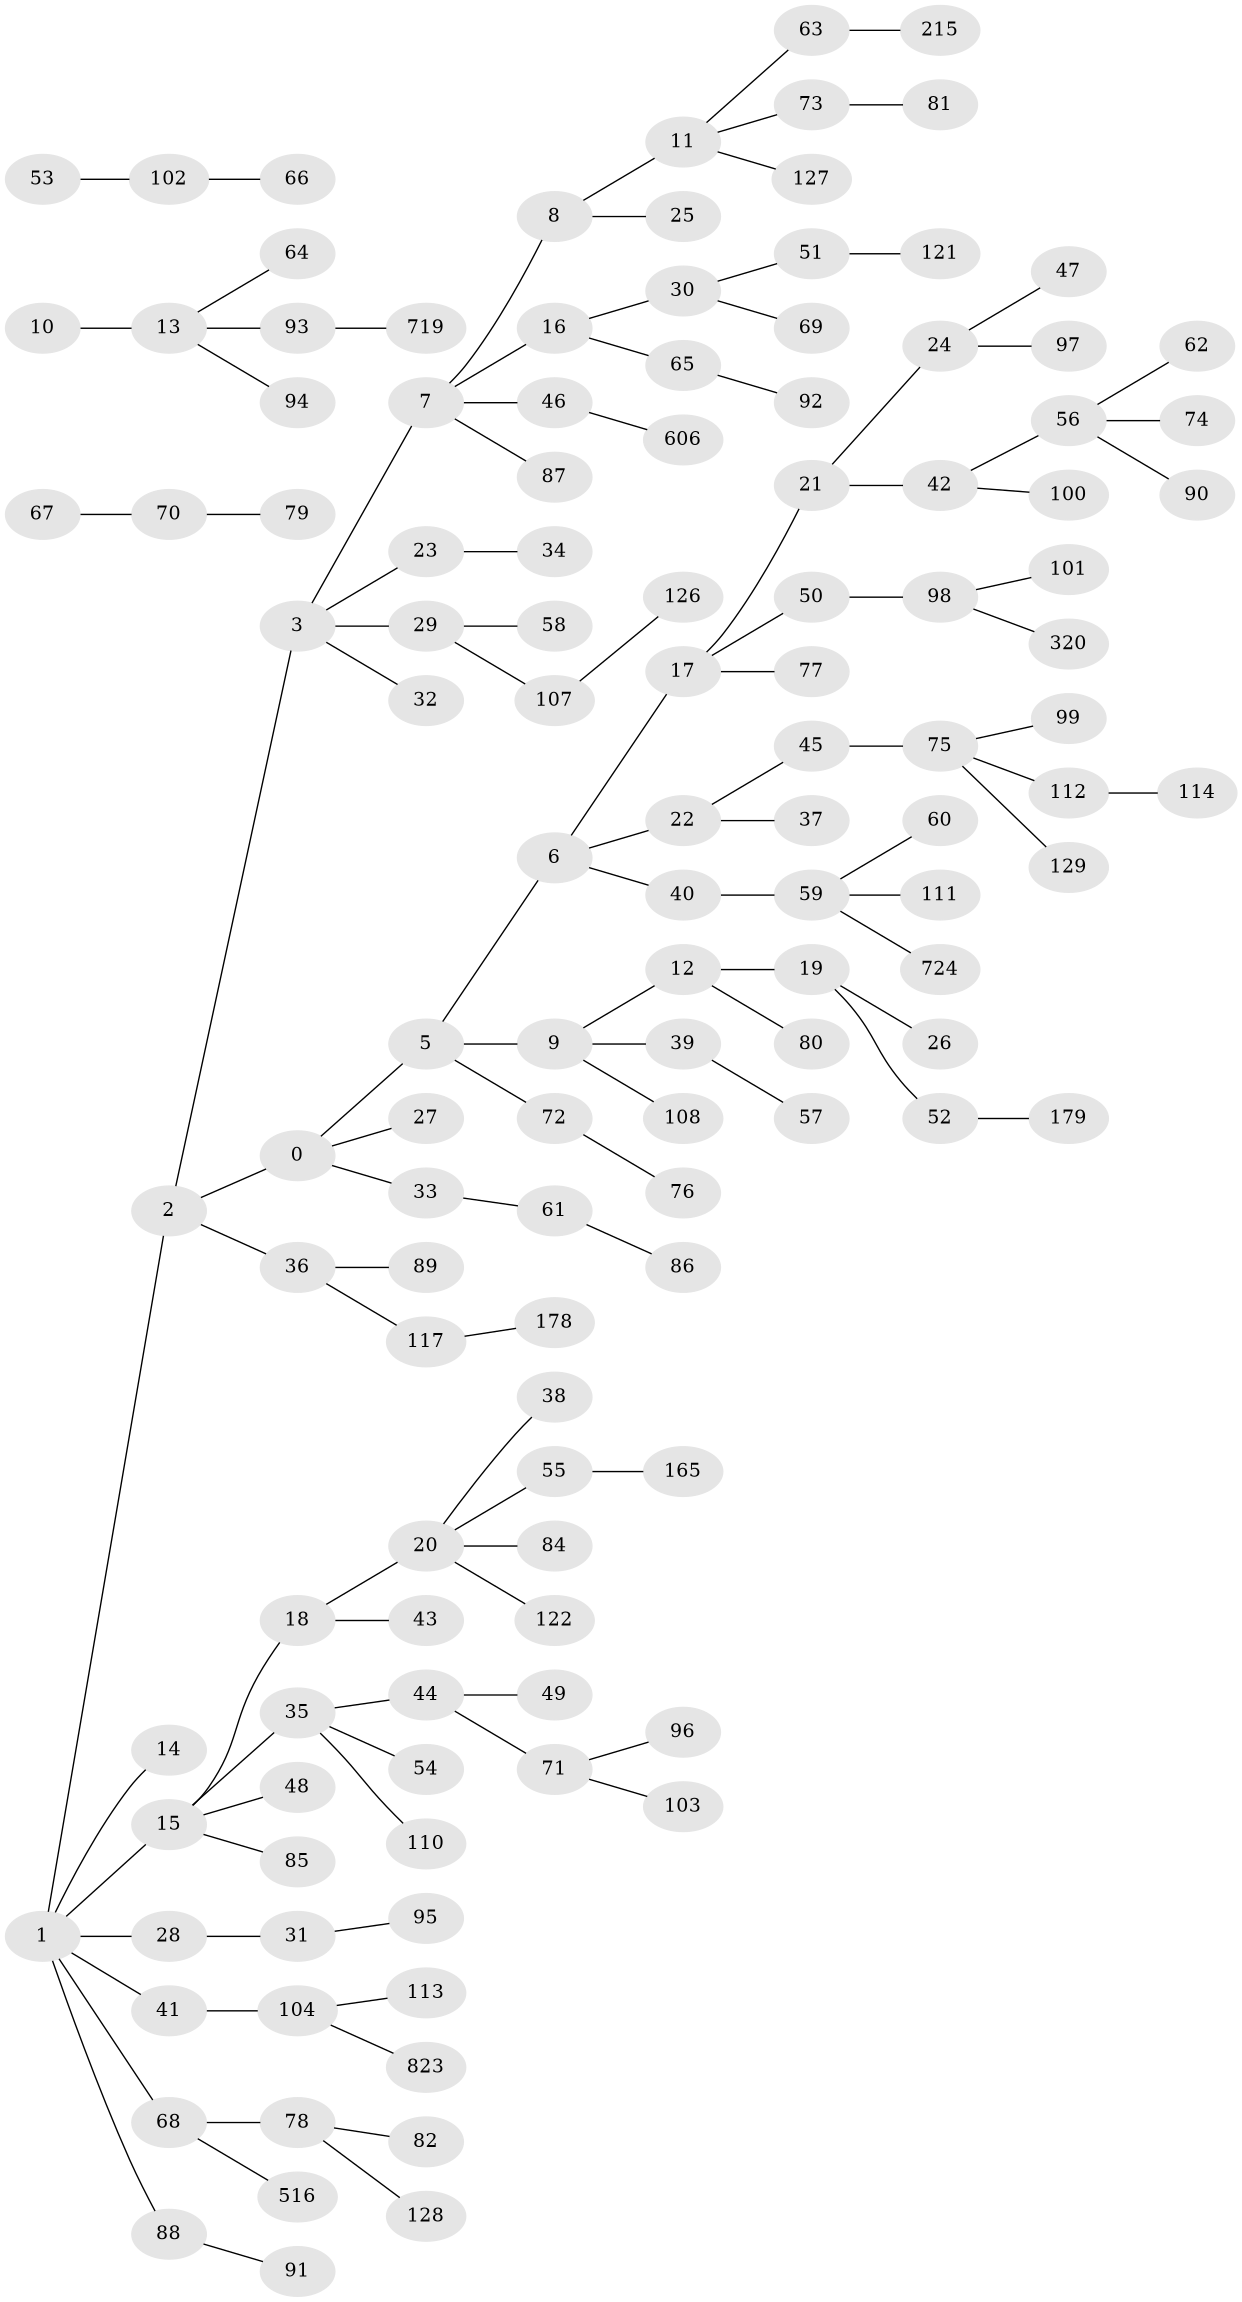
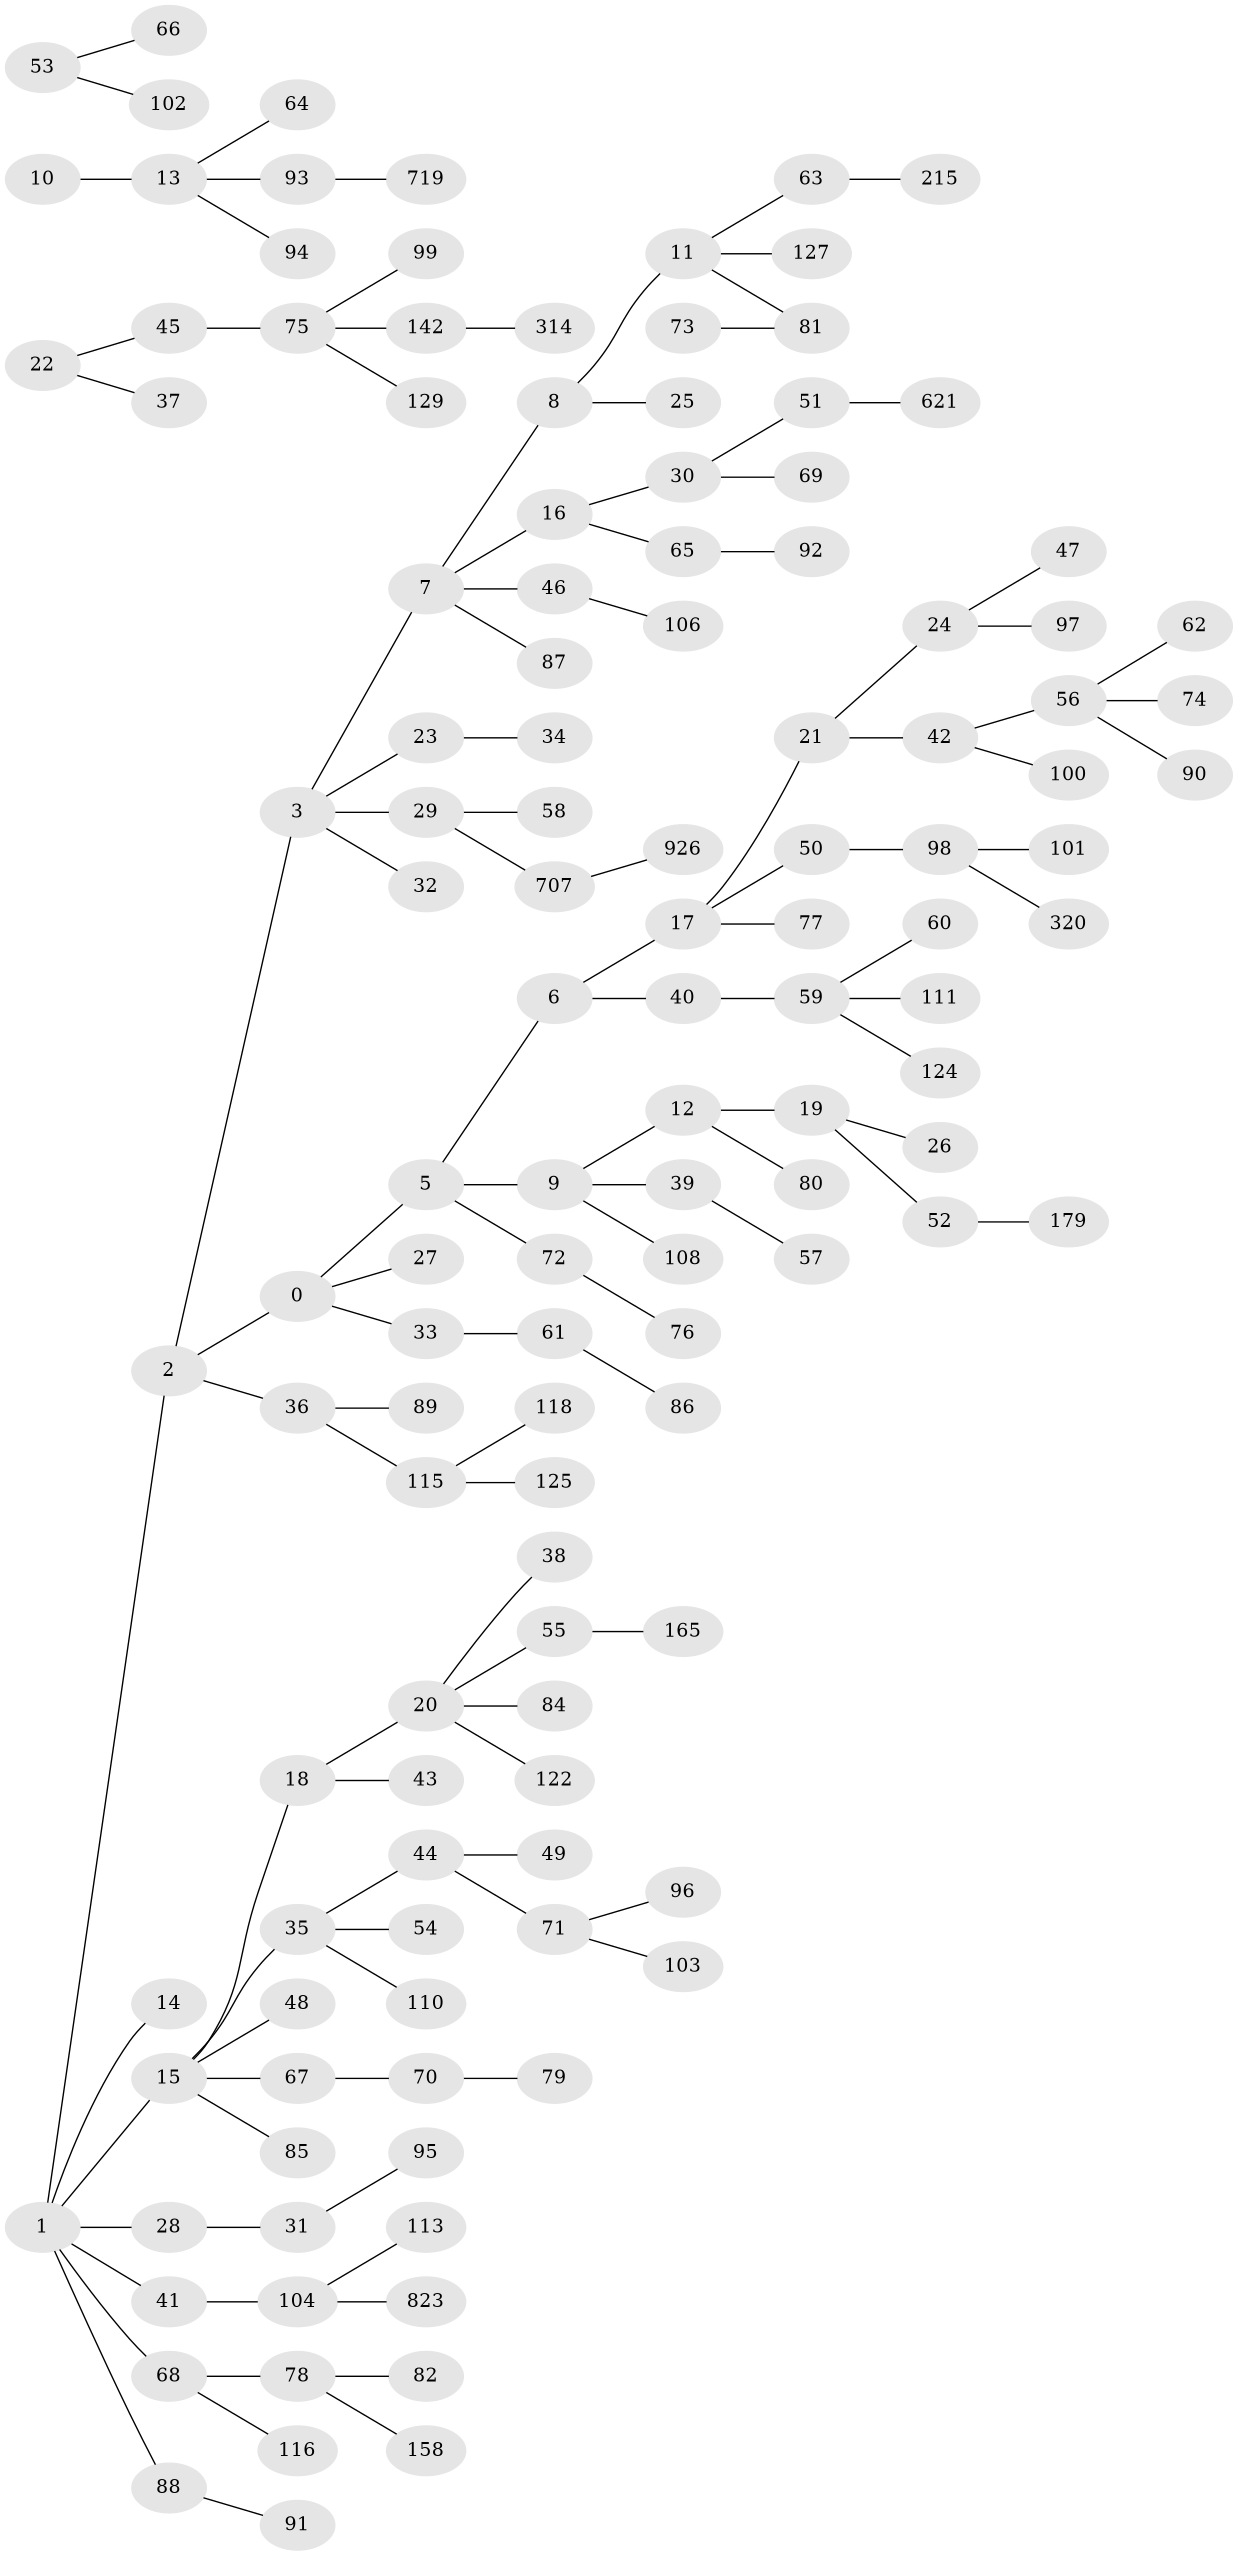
(747, 123) -> (747, 291)
(235, 179) -> (106, 49)
(940, 254) -> (940, 403)
(683, 440) -> (683, 626)
(683, 597) -> (683, 850)
(555, 701) -> (555, 887)
(1069, 793) -> (426, 328)
(1197, 793) -> (555, 328)
(619, 839) -> none
(940, 970) -> (940, 1073)
(555, 1323) -> (555, 1408)
(426, 1342) -> (426, 1483)
none -> (555, 1483)
none -> (234, 2078)
(298, 2197) -> (298, 2451)
(426, 2216) -> (426, 2451)
